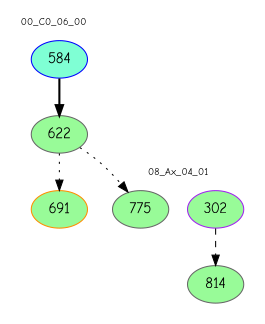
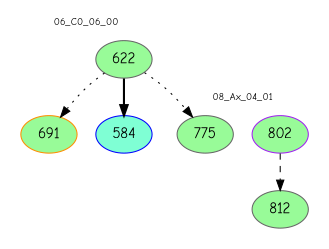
(54, 22) -> (86, 22)
(59, 92) -> (124, 92)
(216, 209) -> (280, 134)
(216, 284) -> (280, 209)
